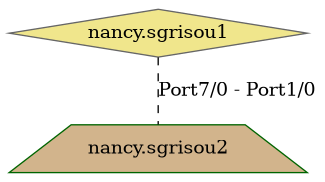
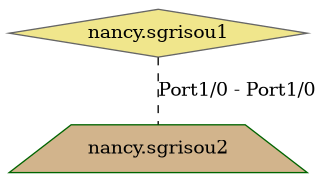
(237, 91) -> (237, 91)
